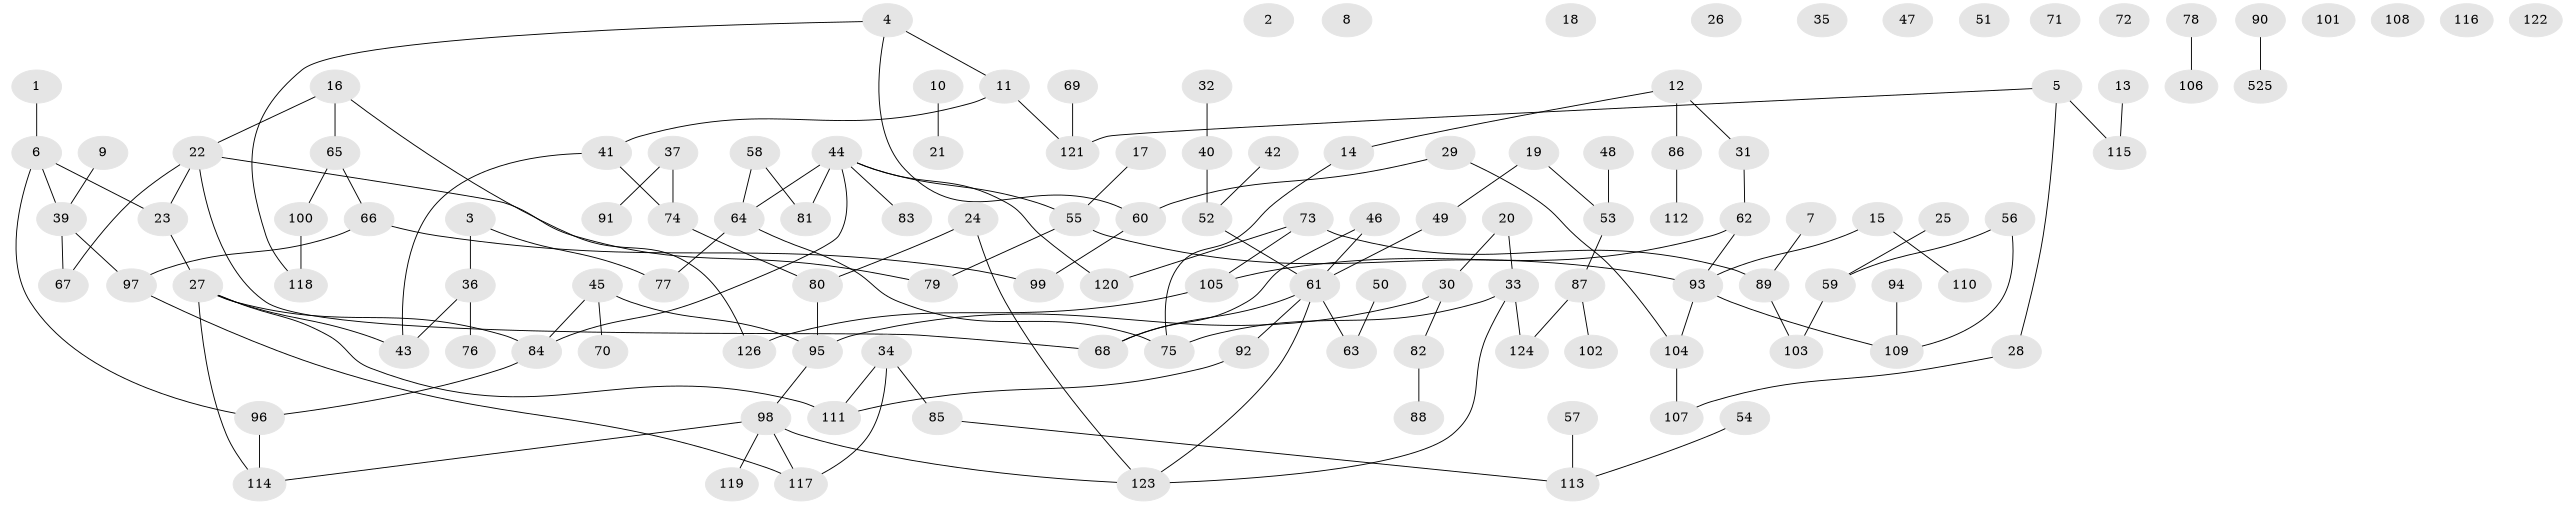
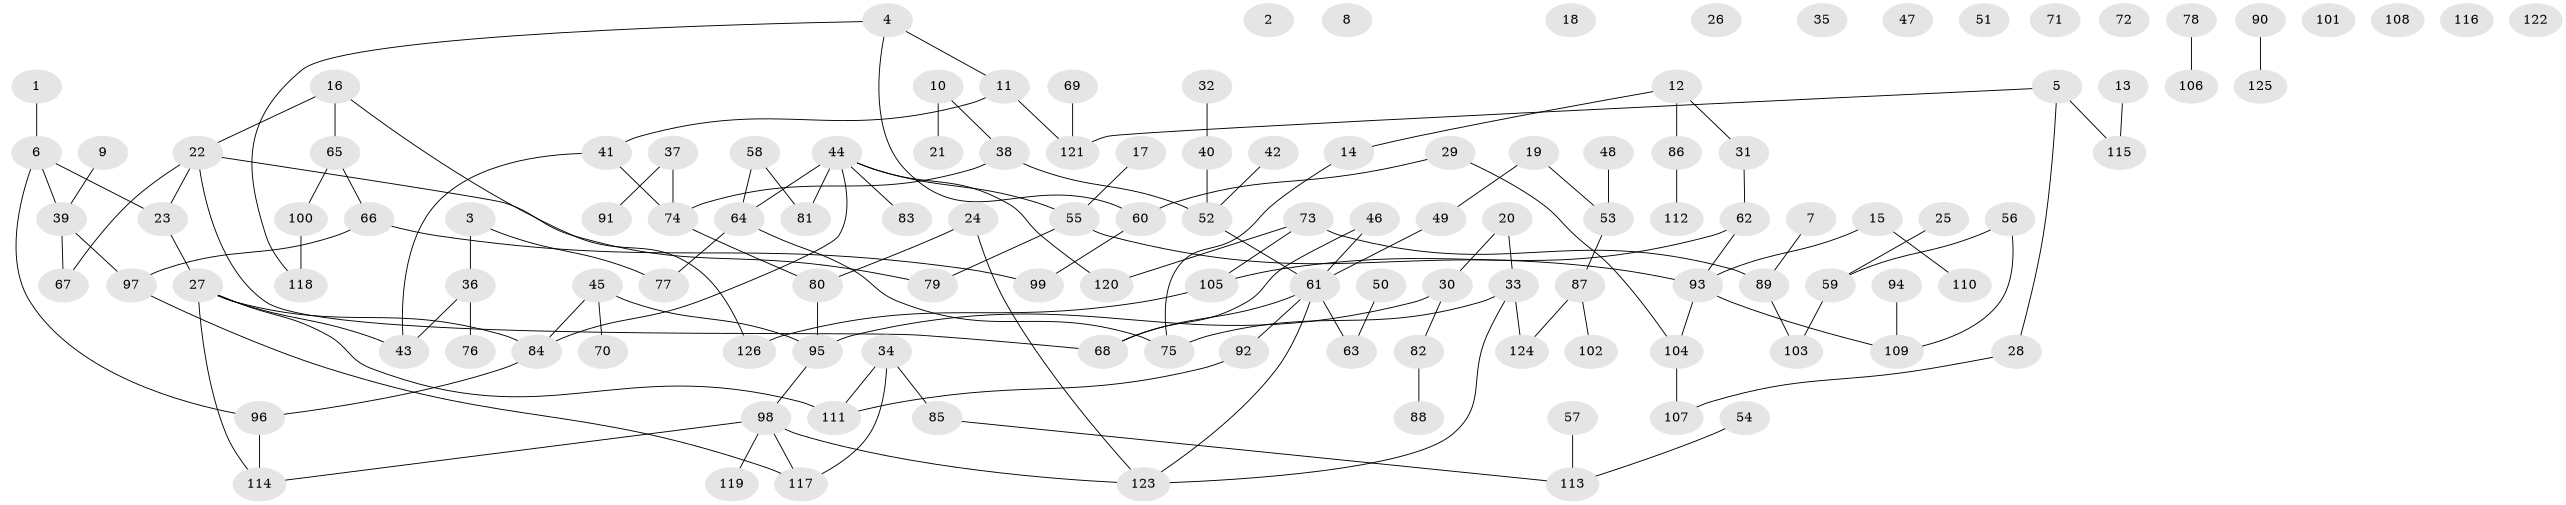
(2260, 87) -> (2260, 87)
none -> (1004, 153)
